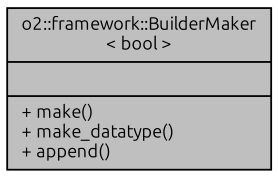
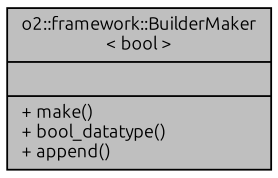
(98, 132) -> (94, 132)
